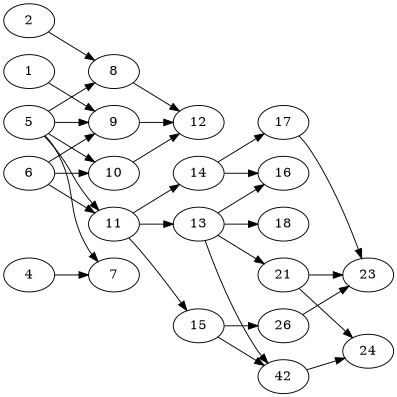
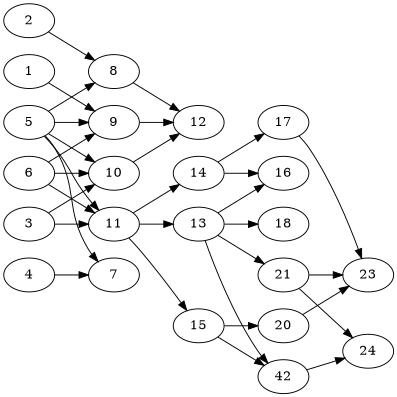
none -> (29, 224)
(283, 326) -> (283, 326)
